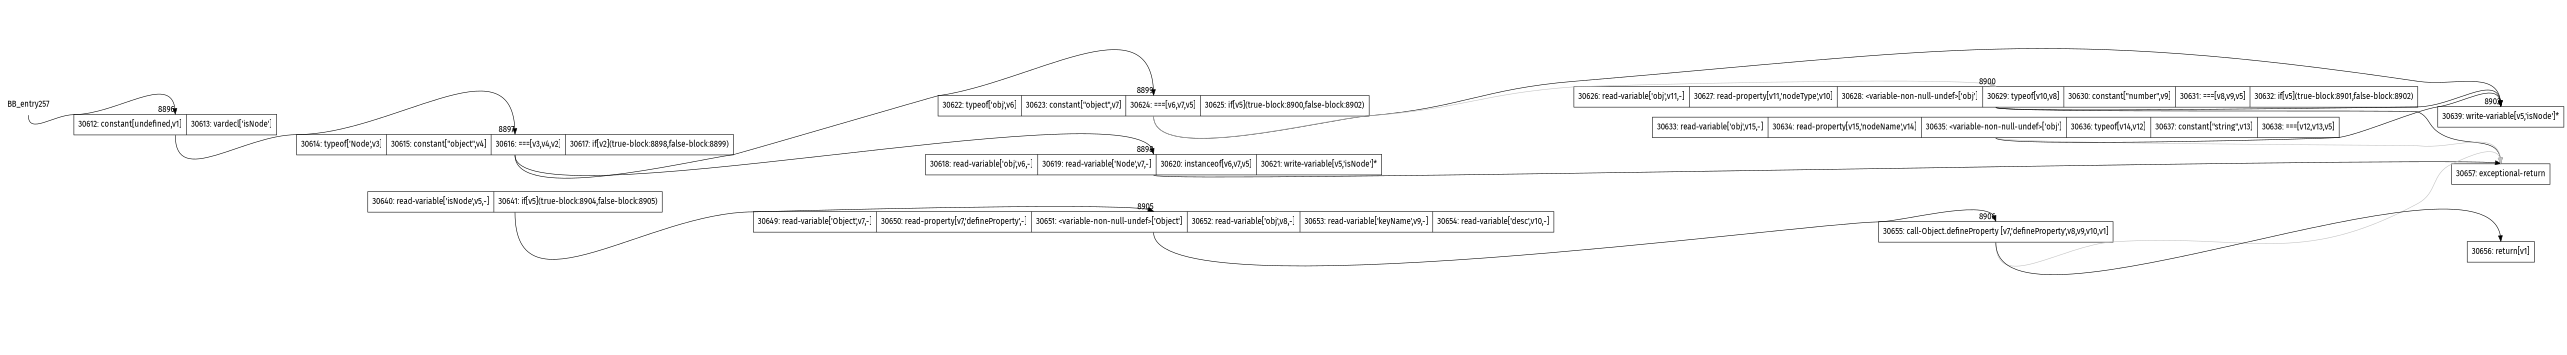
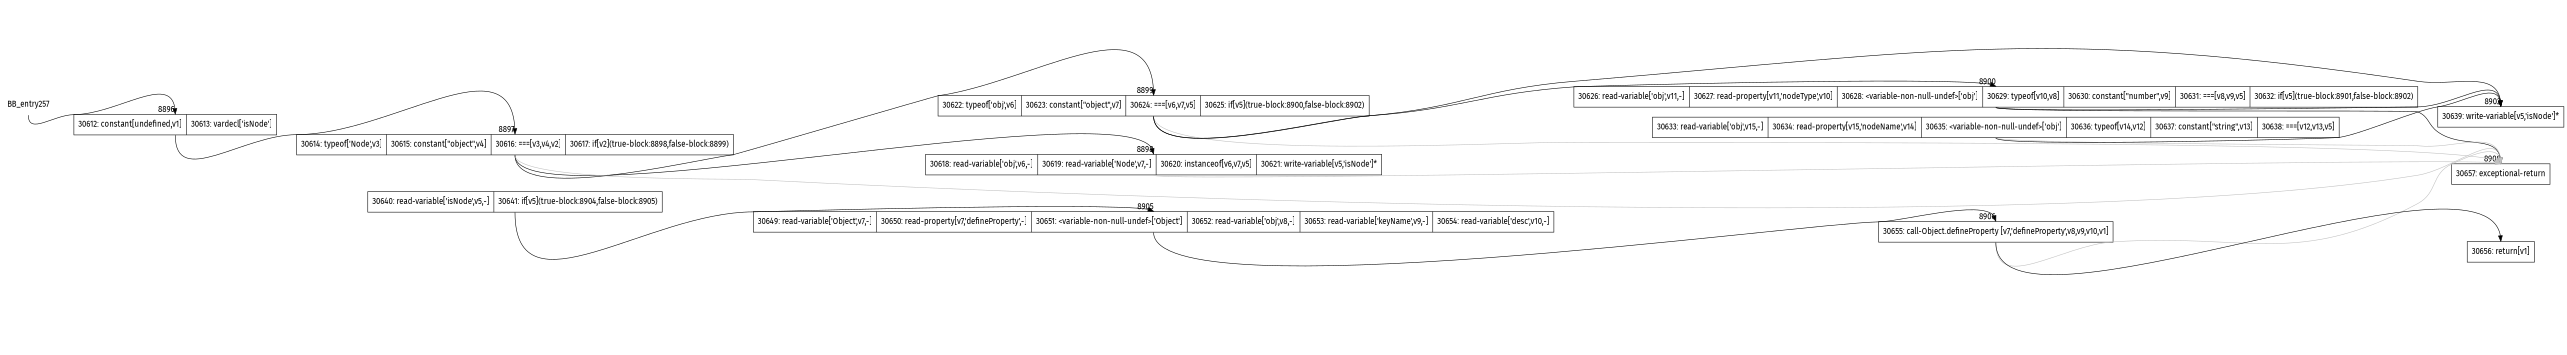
(1566, 88) -> (1566, 88)
none -> (1822, 143)
(1824, 169) -> (1824, 169)
none -> (1511, 205)
